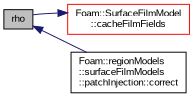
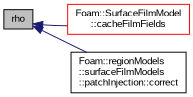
(45, 14) -> (55, 26)
